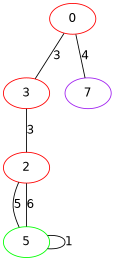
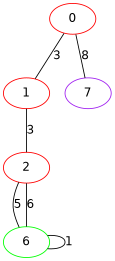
(86, 56) -> (86, 56)
(27, 93) -> (27, 93)
(27, 242) -> (27, 242)
